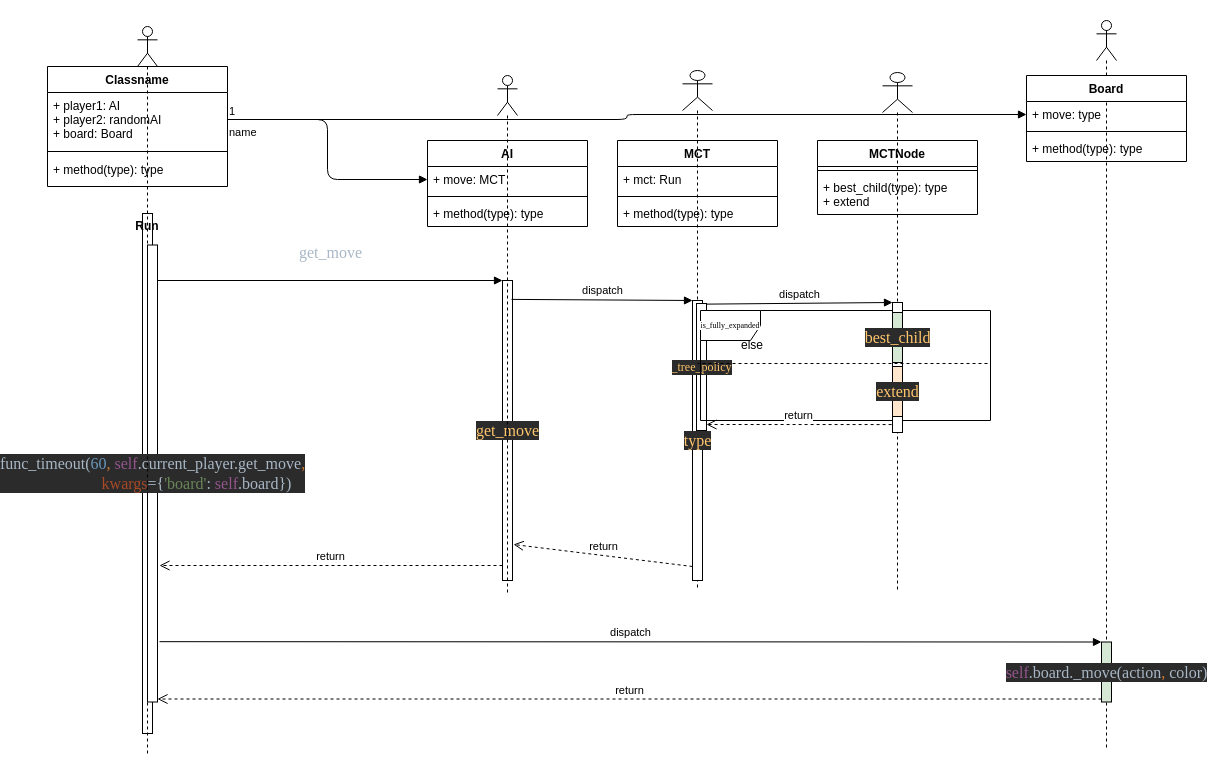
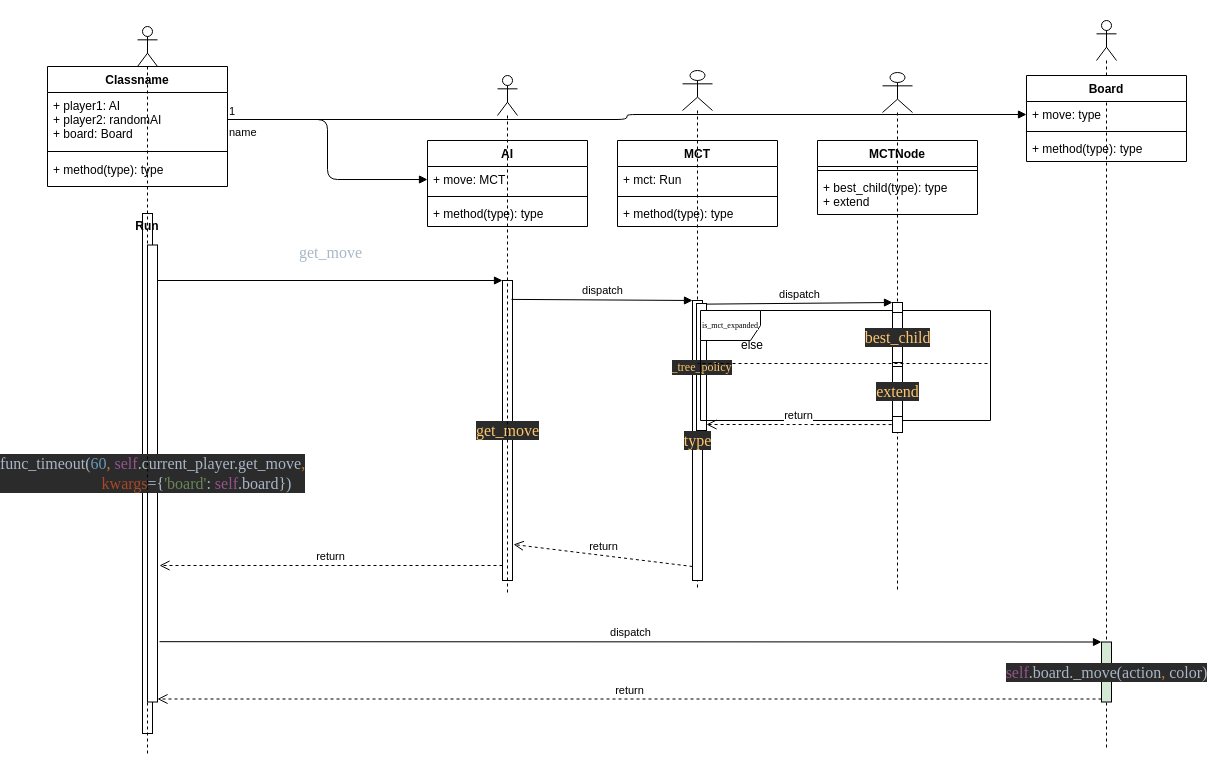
(731, 326) -> (731, 326)
(898, 338) -> (898, 338)
(898, 392) -> (898, 392)
